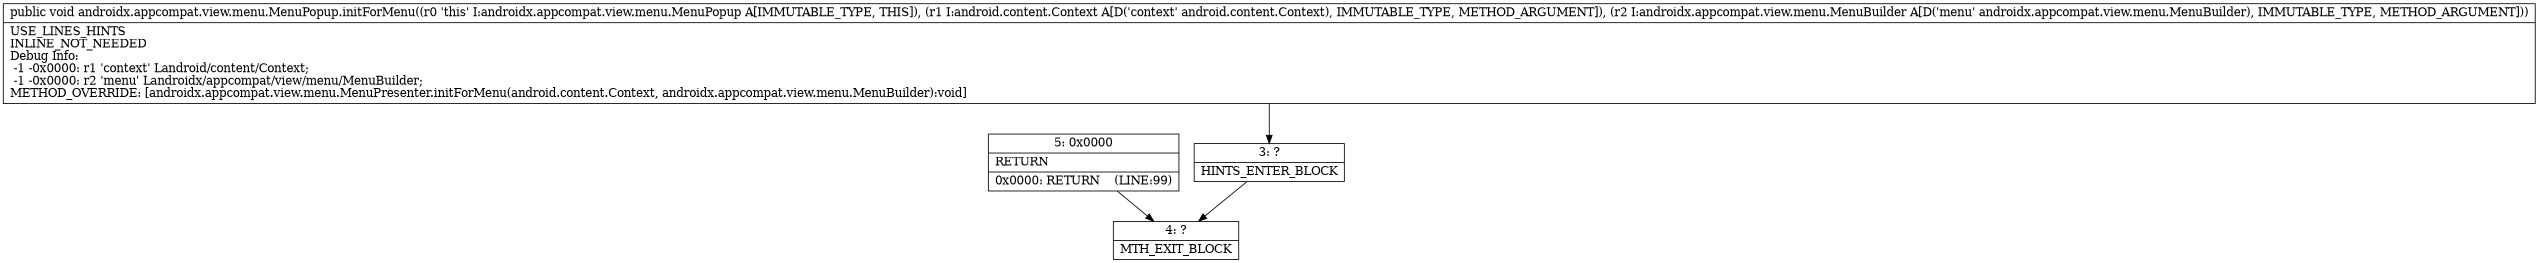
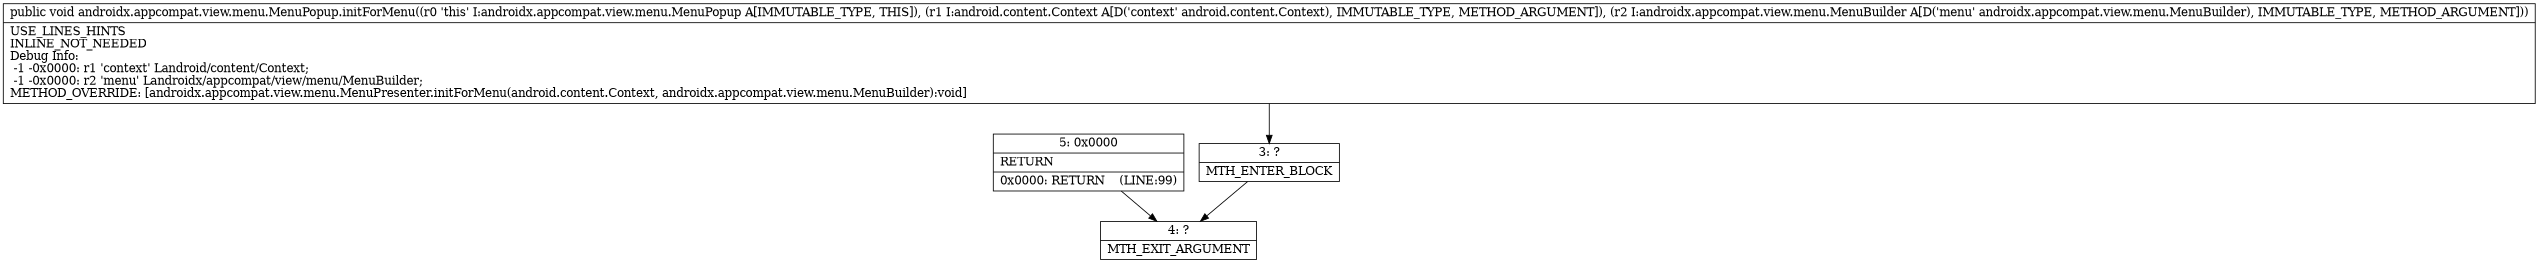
(1269, 172) -> (1269, 172)
(1176, 250) -> (1179, 250)
